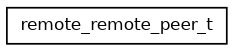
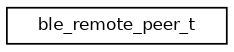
(117, 26) -> (117, 26)
